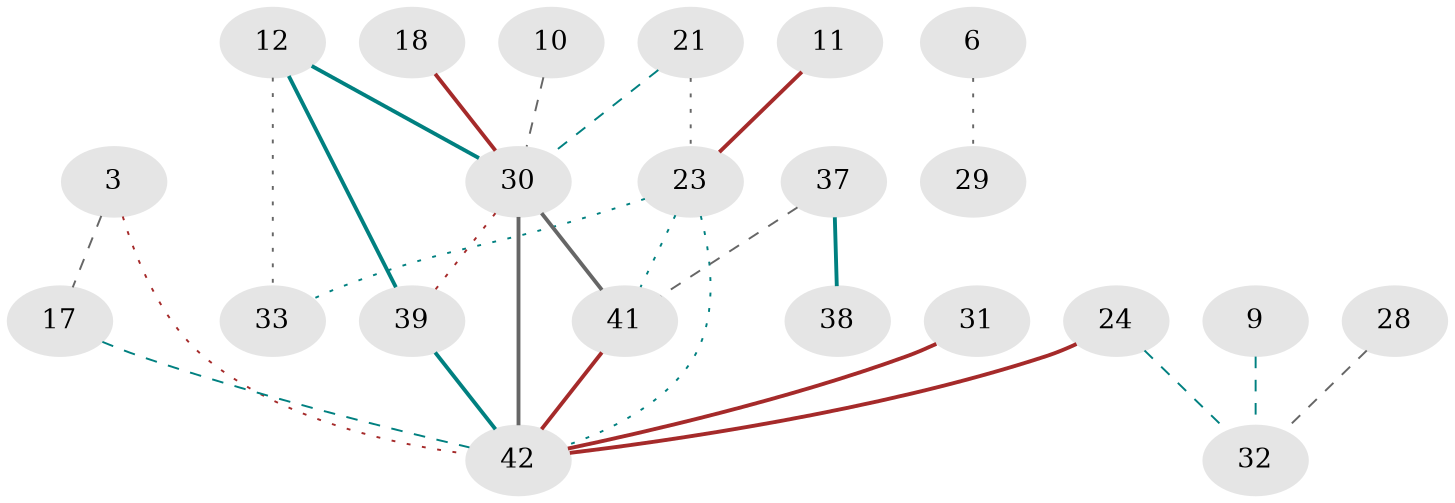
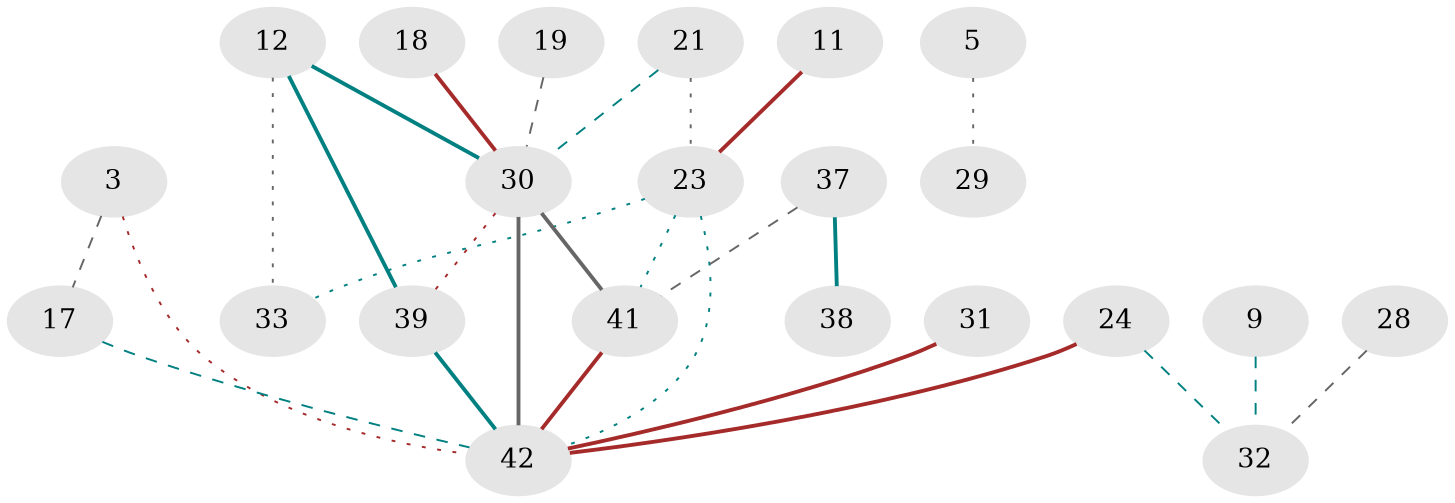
(551, 43) -> (551, 43)
(973, 43) -> (973, 43)
